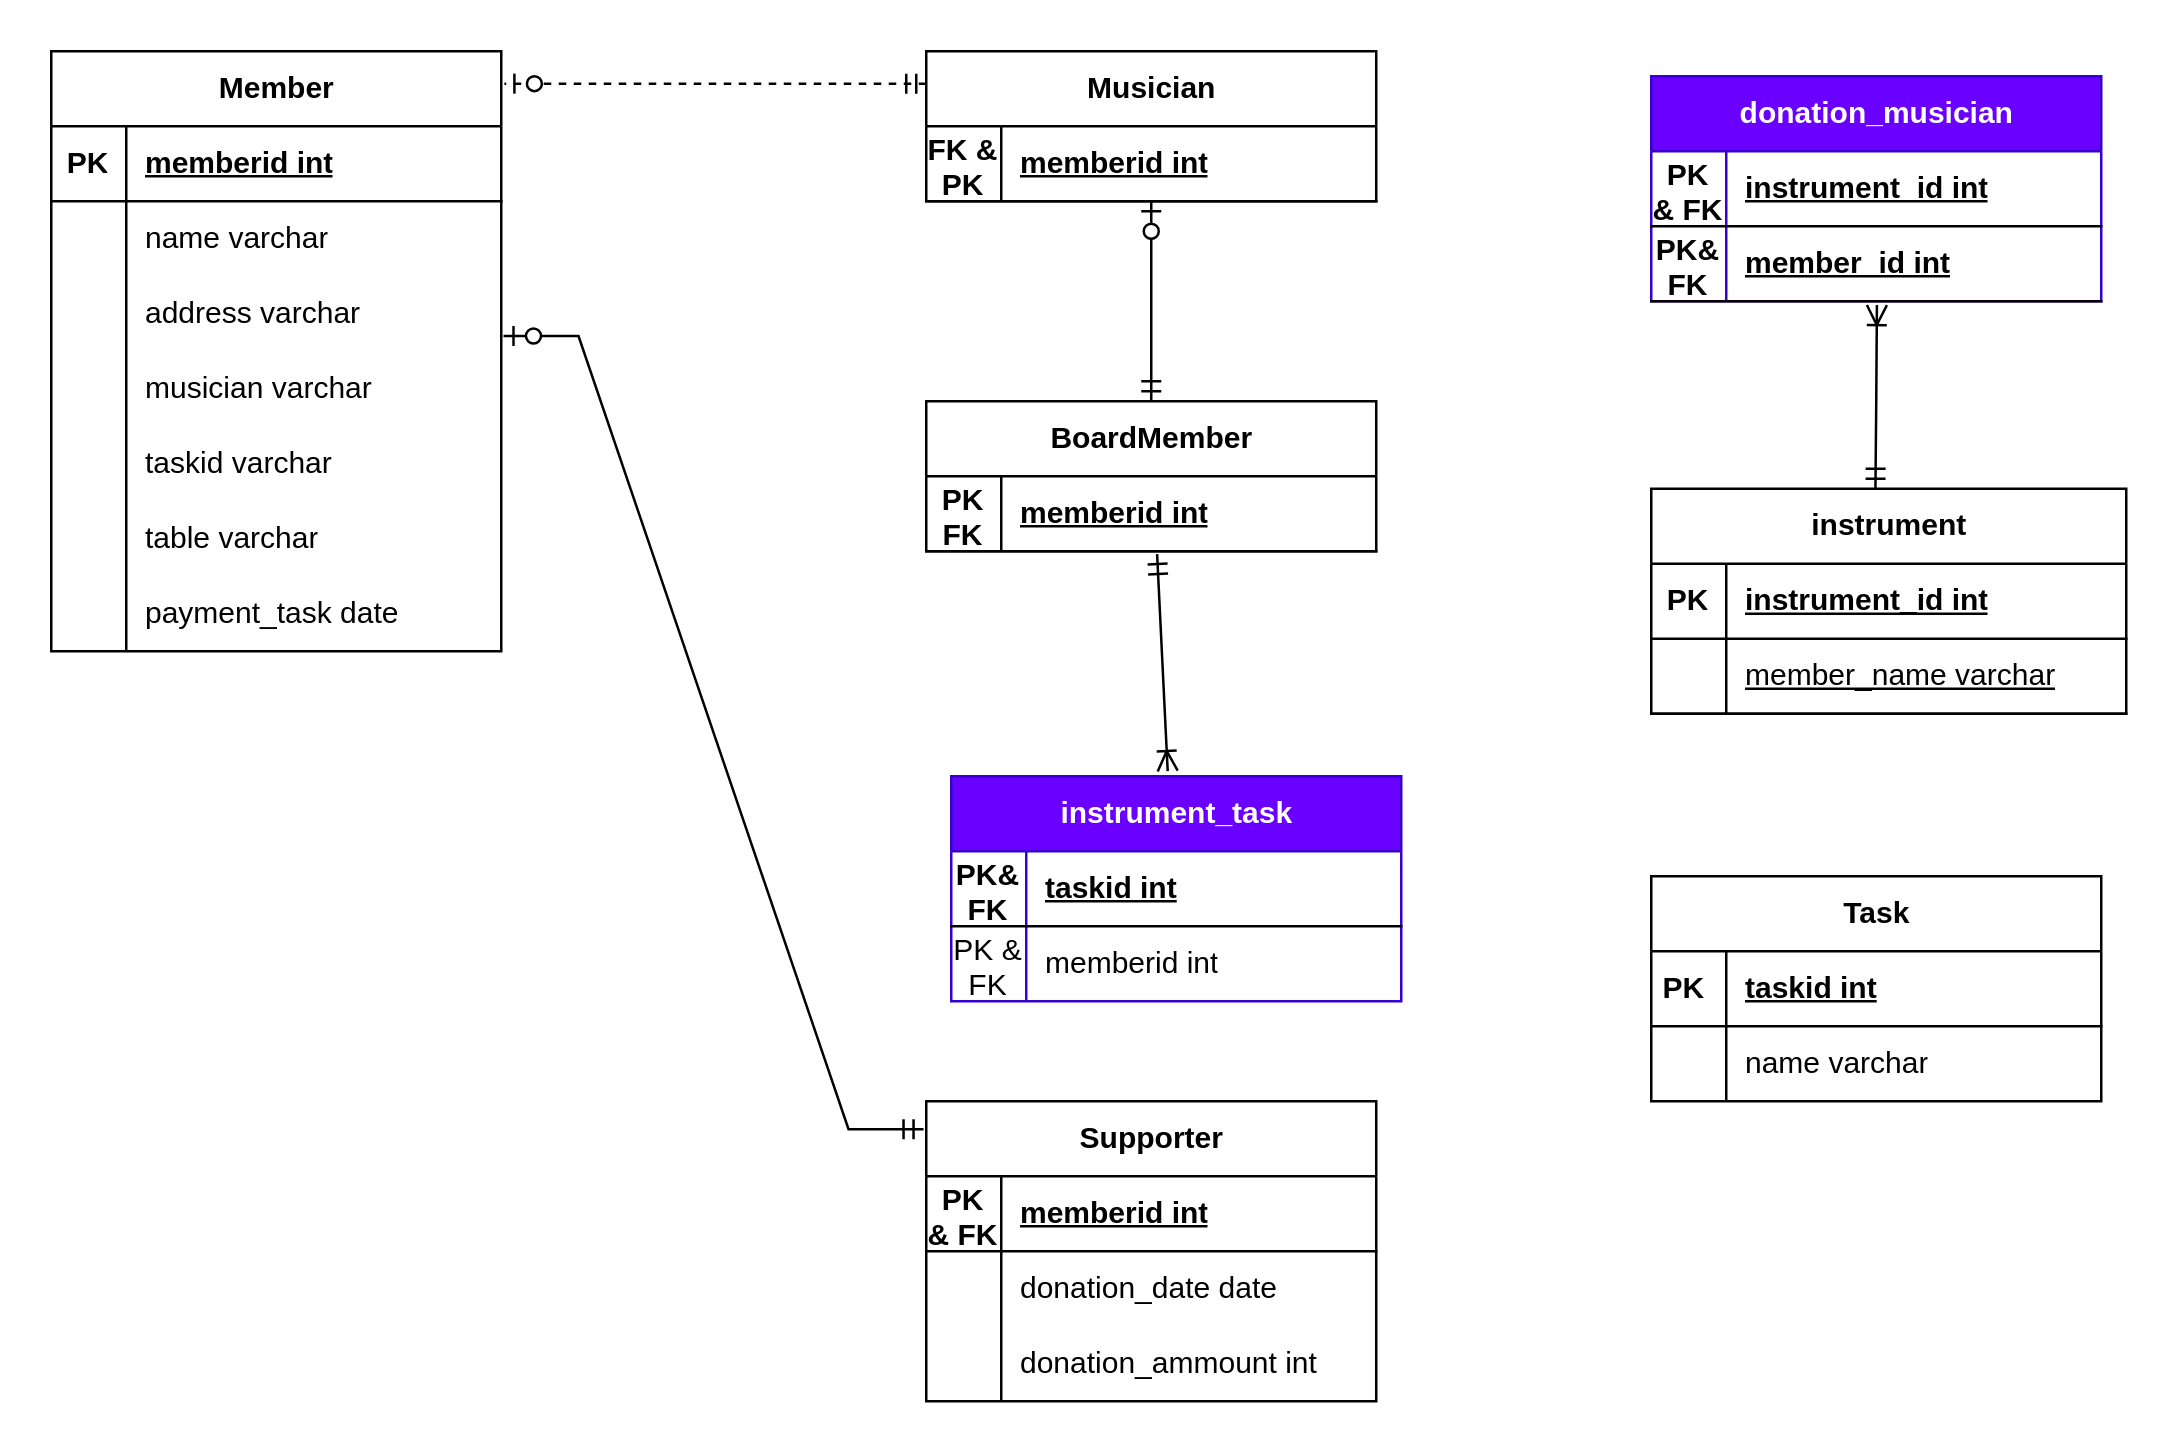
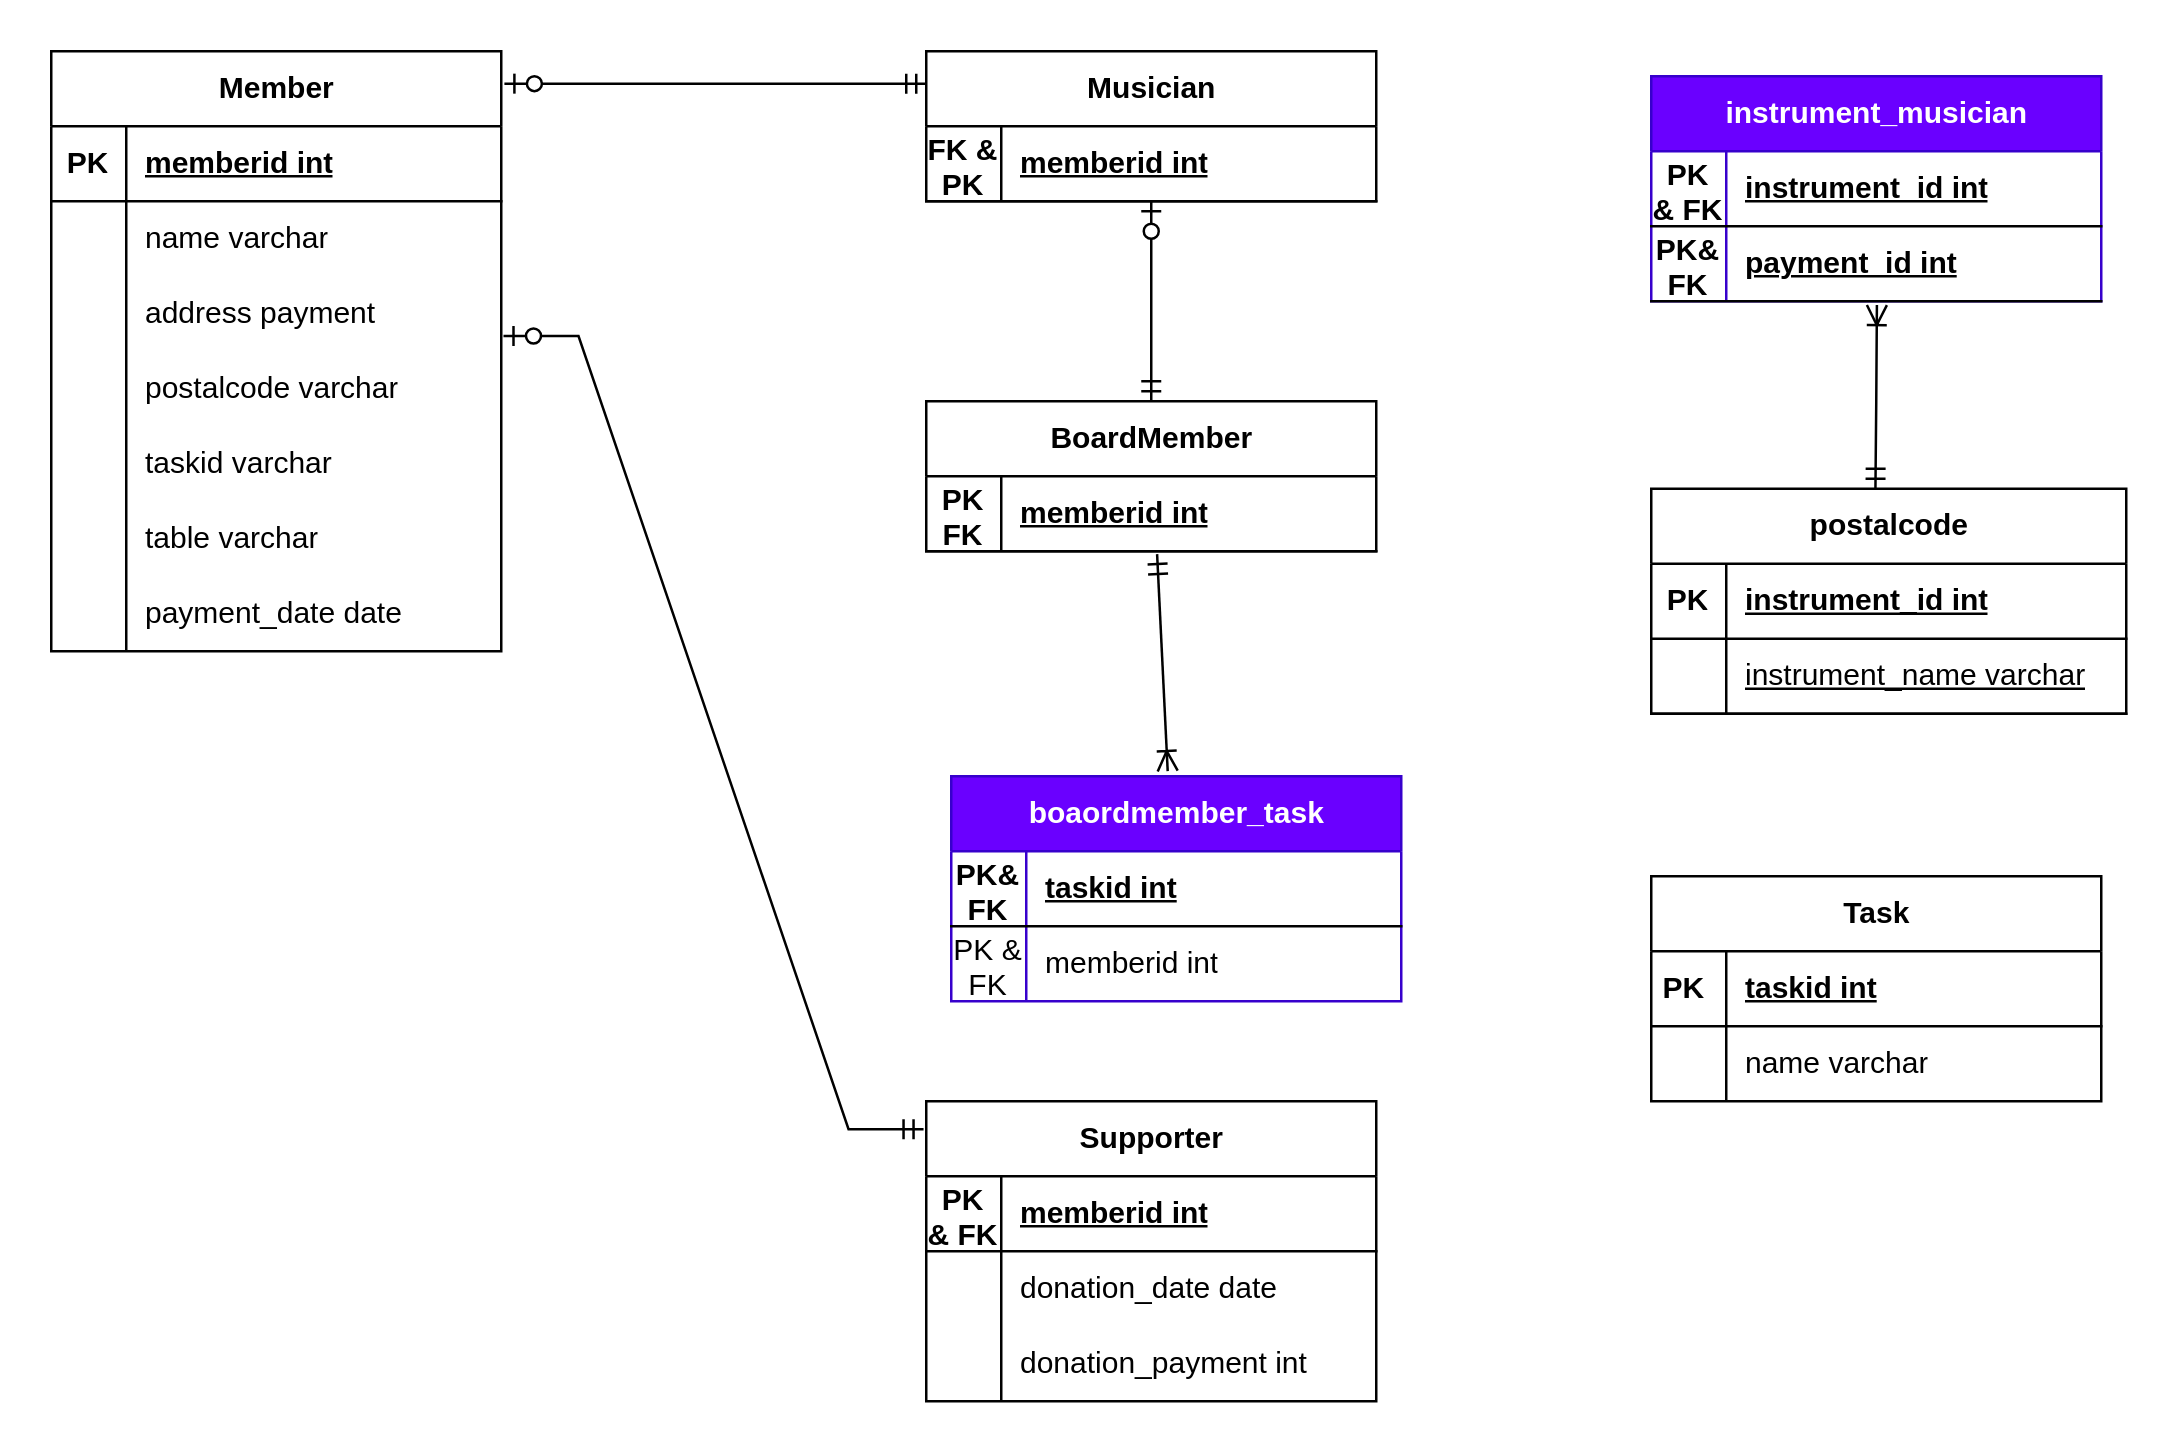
(731, 84) -> (731, 84)
(1878, 114) -> (1878, 114)
(1844, 264) -> (1852, 264)
(268, 314) -> (268, 314)
(269, 389) -> (290, 389)
(1890, 526) -> (1890, 526)
(285, 614) -> (285, 614)
(1902, 676) -> (1932, 676)
(1178, 814) -> (1178, 814)
(1178, 1364) -> (1178, 1364)
